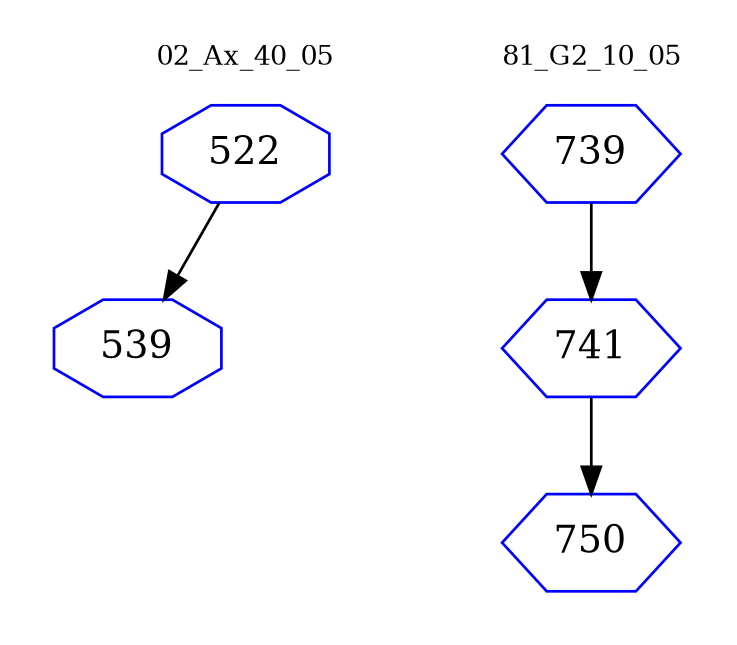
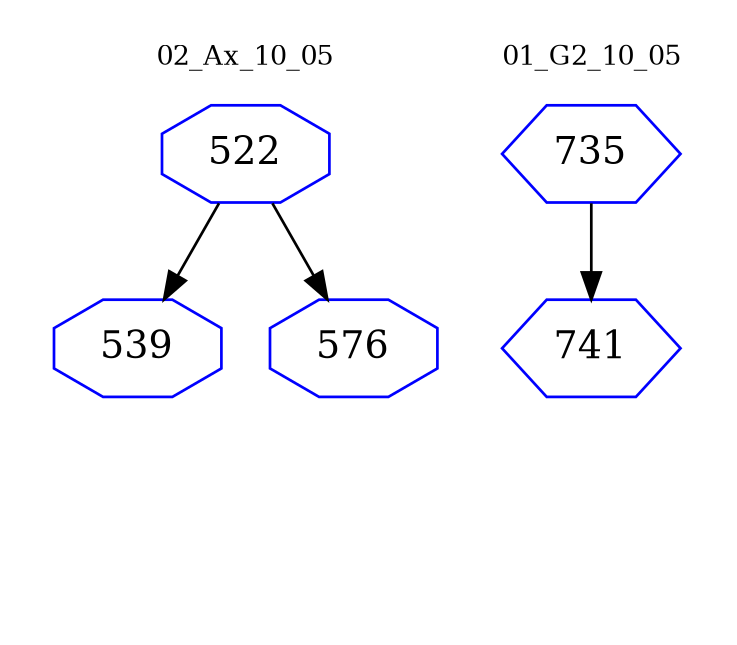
(246, 58) -> (246, 58)
(593, 58) -> (593, 58)
(591, 154) -> (591, 154)
none -> (354, 348)
(591, 543) -> none
